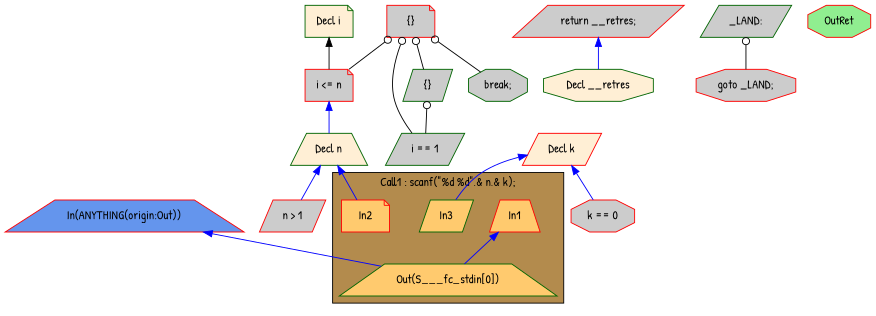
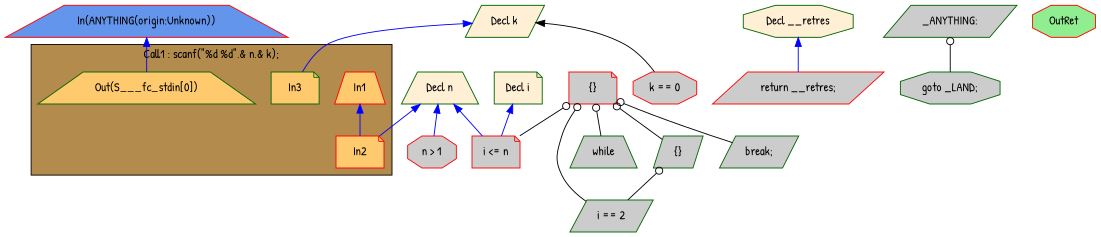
(746, 21) -> (950, 21)
(329, 58) -> (506, 124)
(598, 58) -> (798, 59)
(498, 85) -> (759, 152)
(746, 85) -> (950, 88)
(329, 122) -> (471, 123)
(425, 149) -> (612, 216)
(562, 149) -> (505, 21)
none -> (604, 152)
(585, 187) -> (605, 36)
(125, 216) -> (147, 21)
(293, 216) -> (432, 152)
(446, 216) -> (295, 88)
(478, 251) -> (360, 125)
